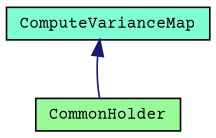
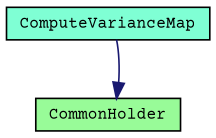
(97, 77) -> (119, 61)
